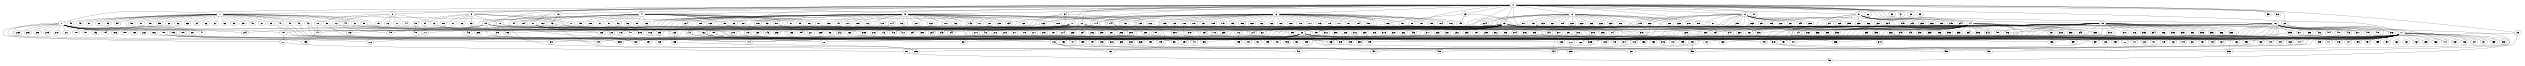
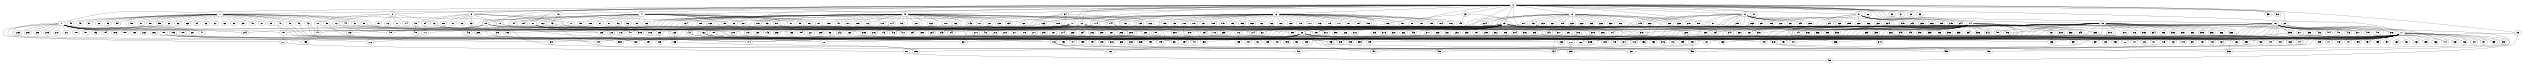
(1365, 33) -> none
